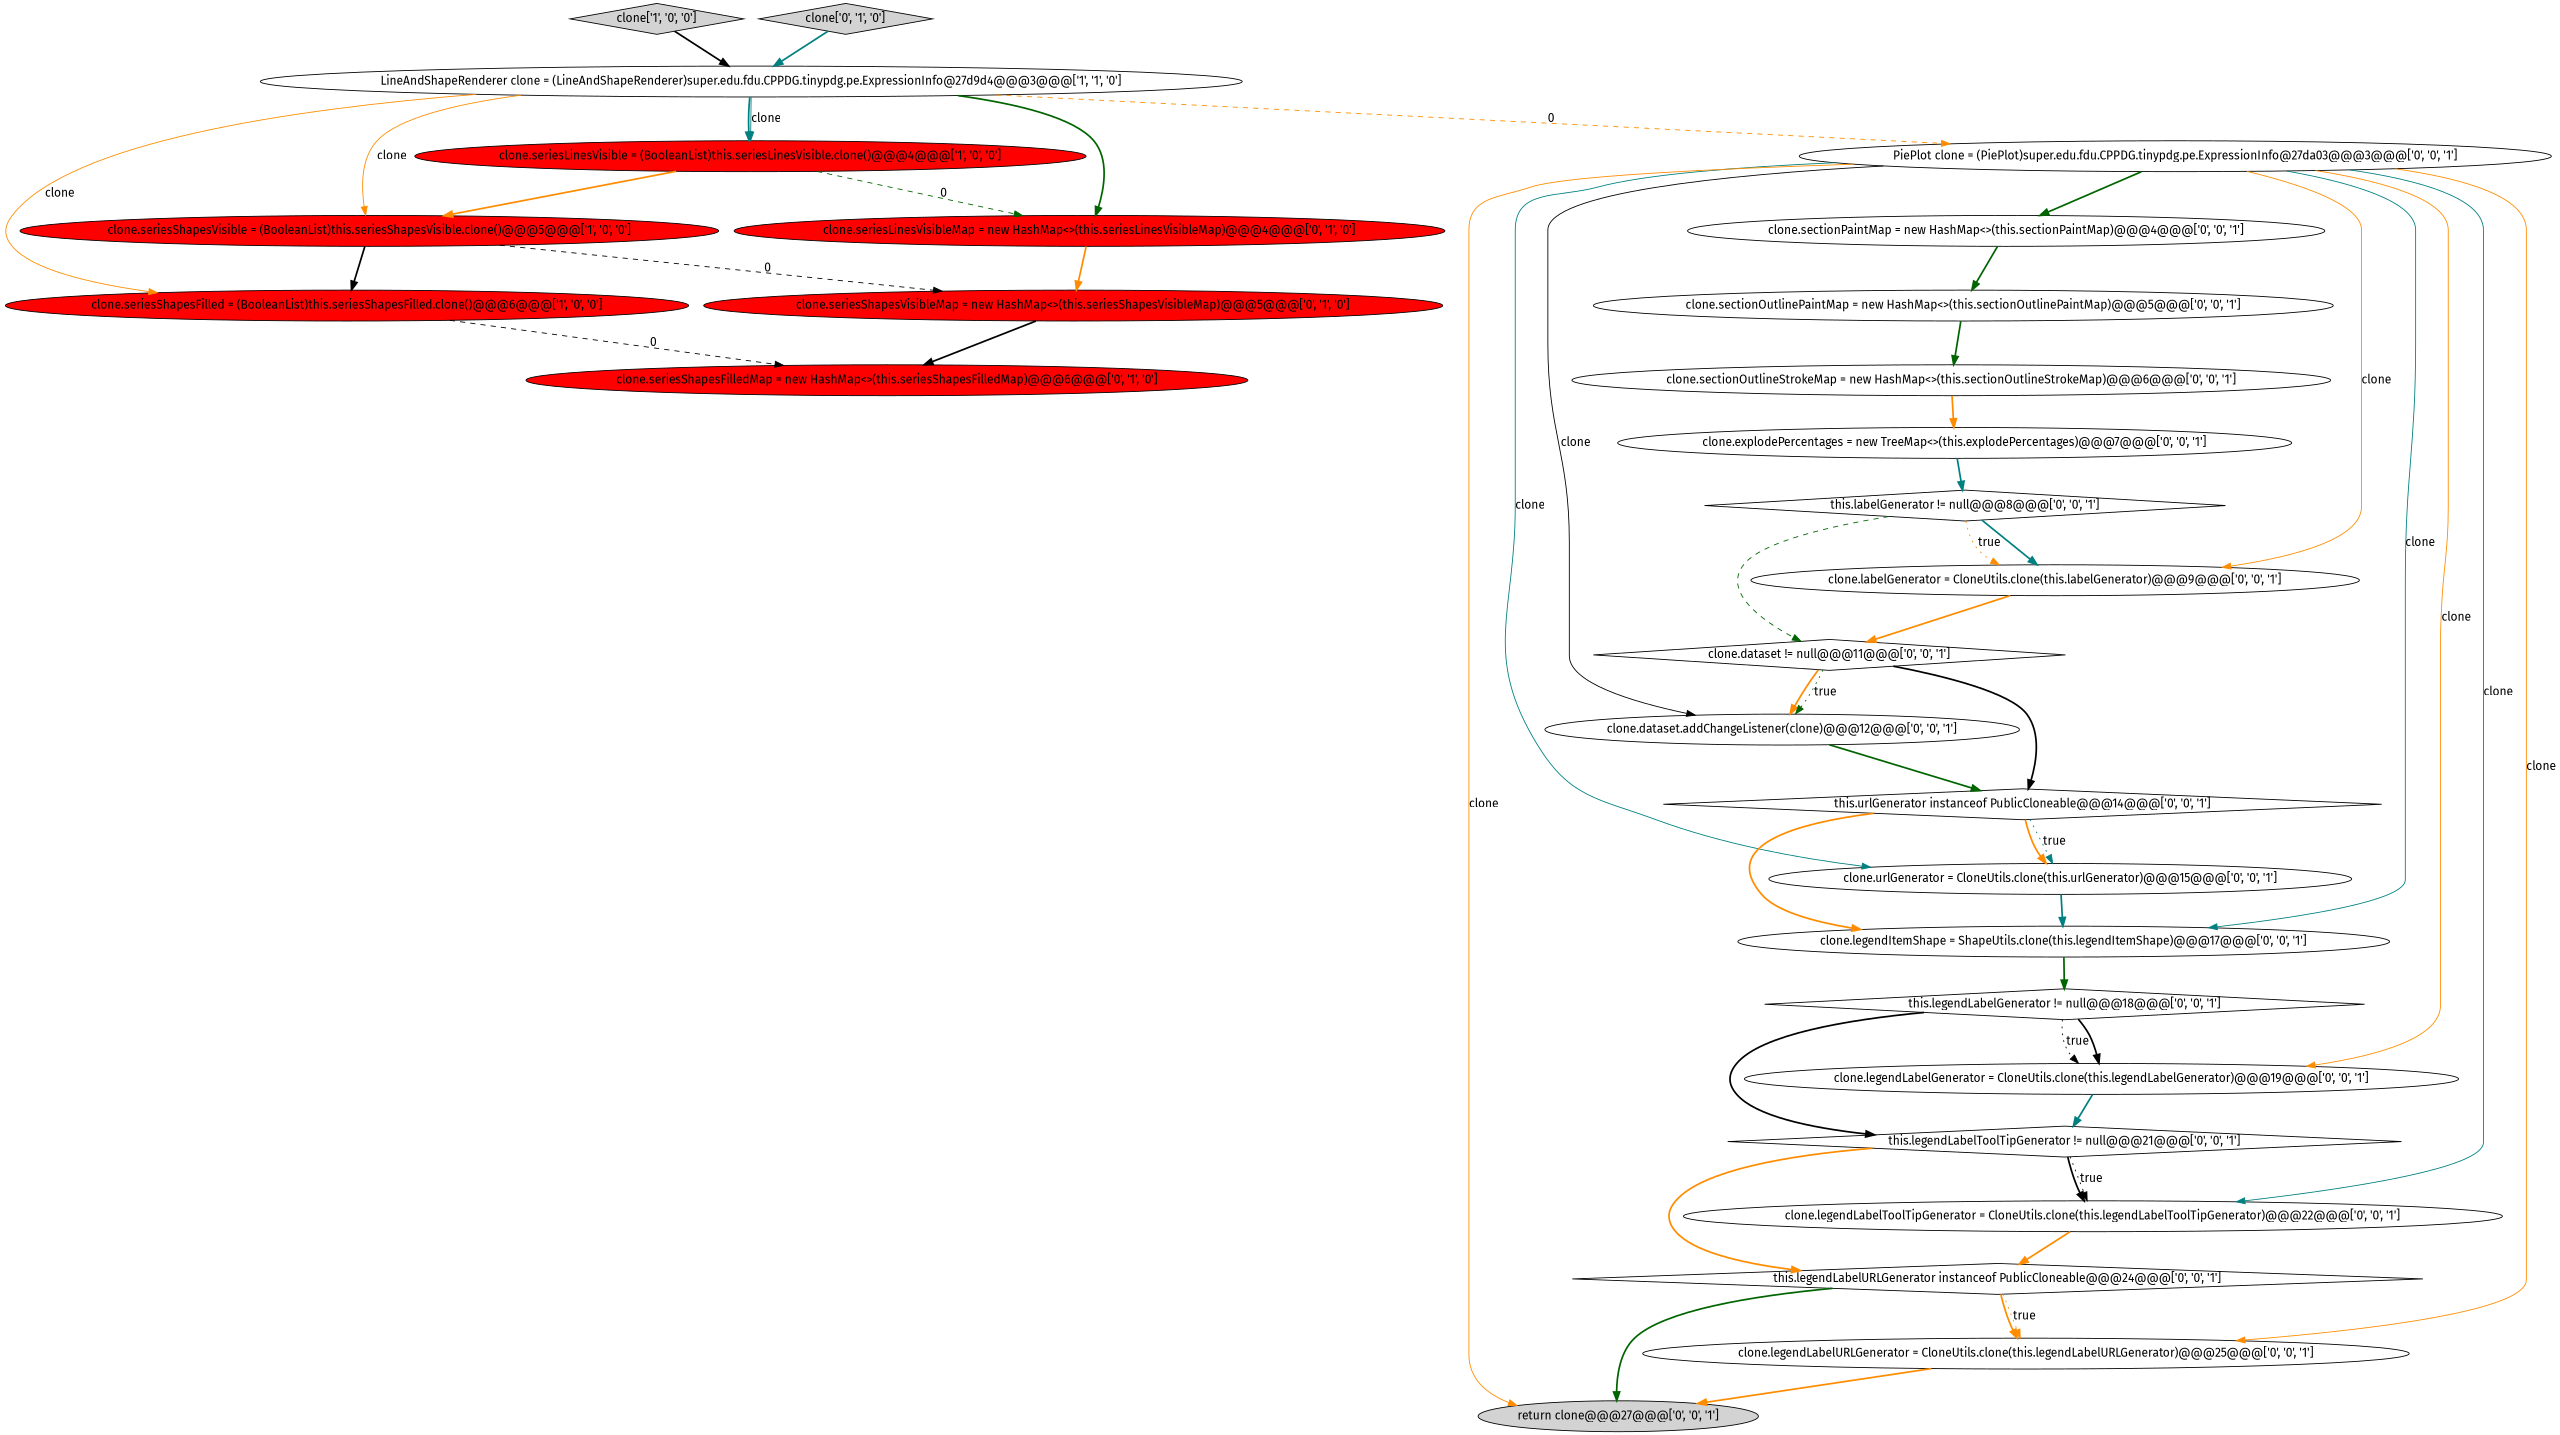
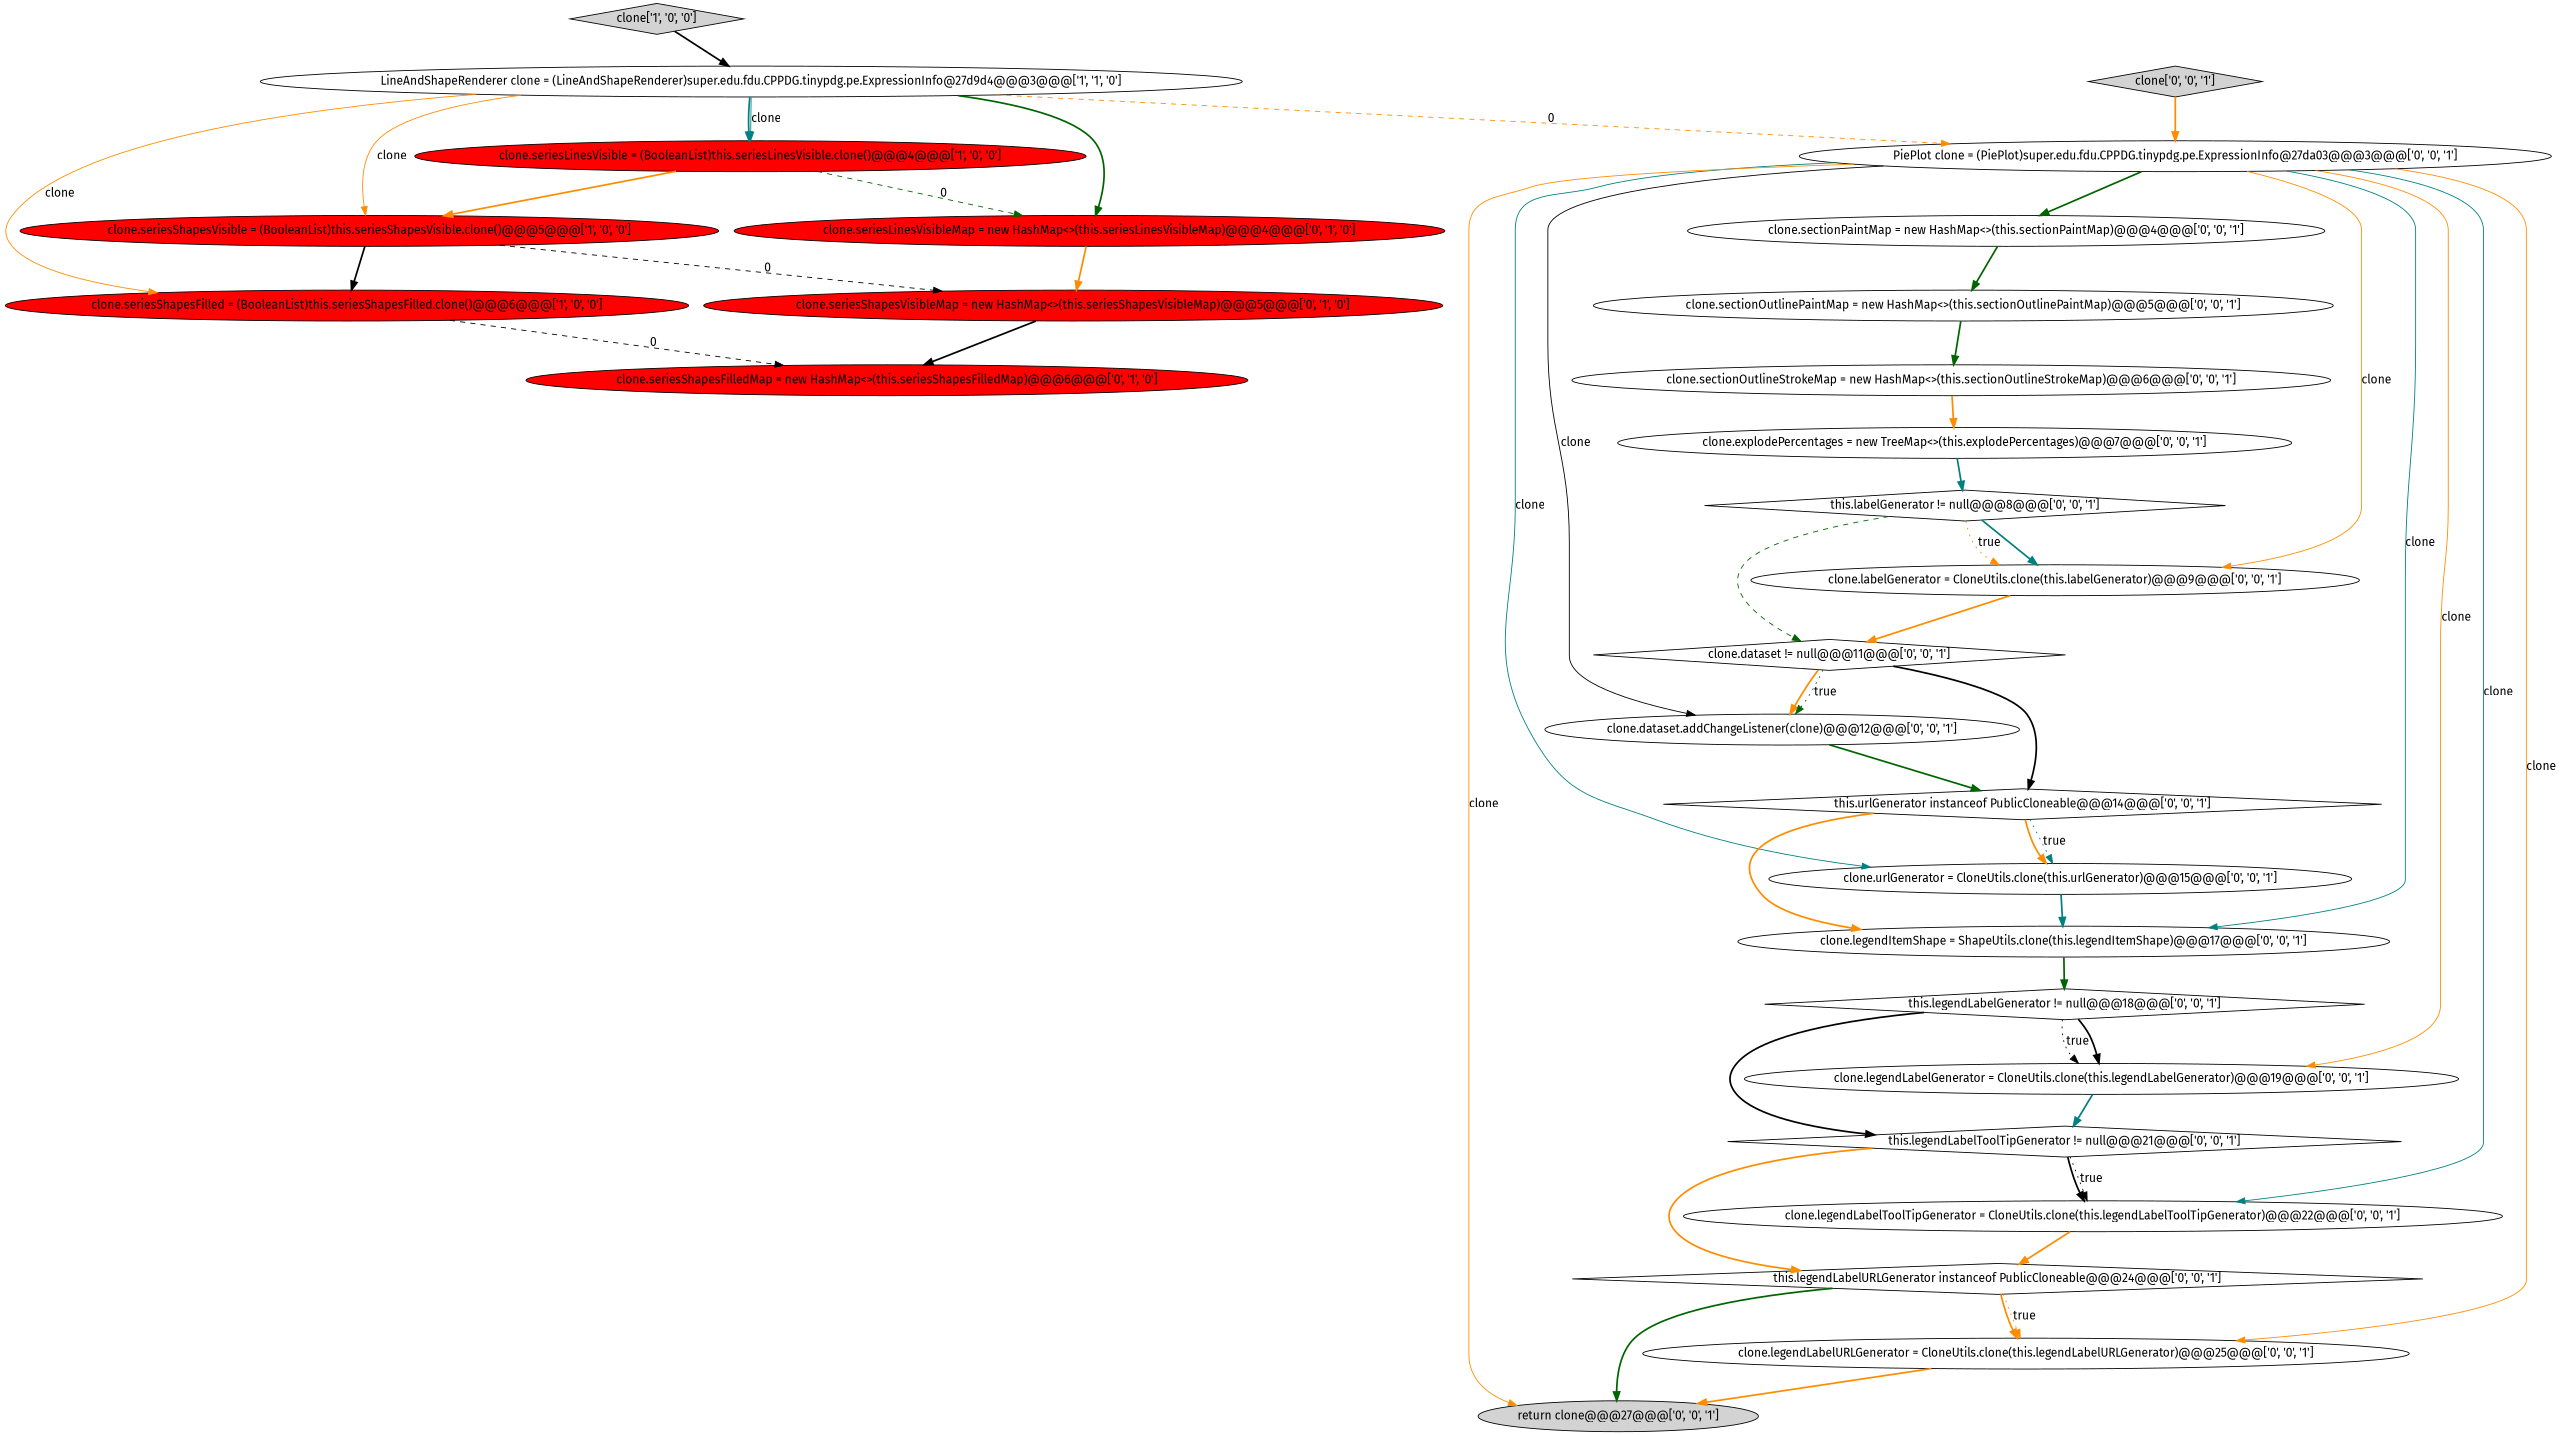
(846, 19) -> none
none -> (2175, 82)
